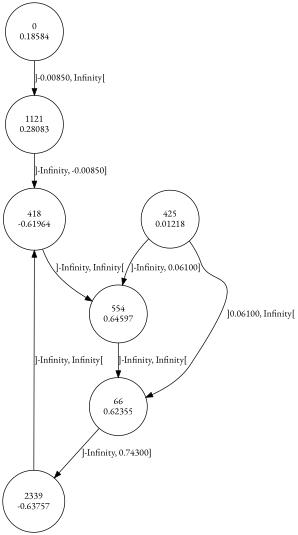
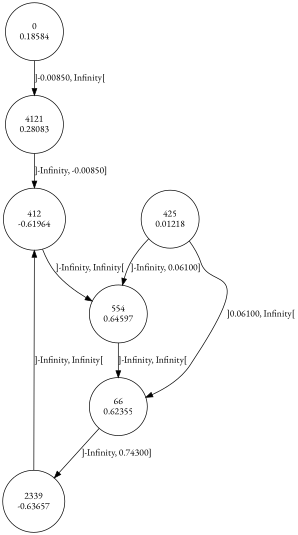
(34, 124) -> (34, 124)
(34, 219) -> (34, 219)
(34, 501) -> (34, 501)
